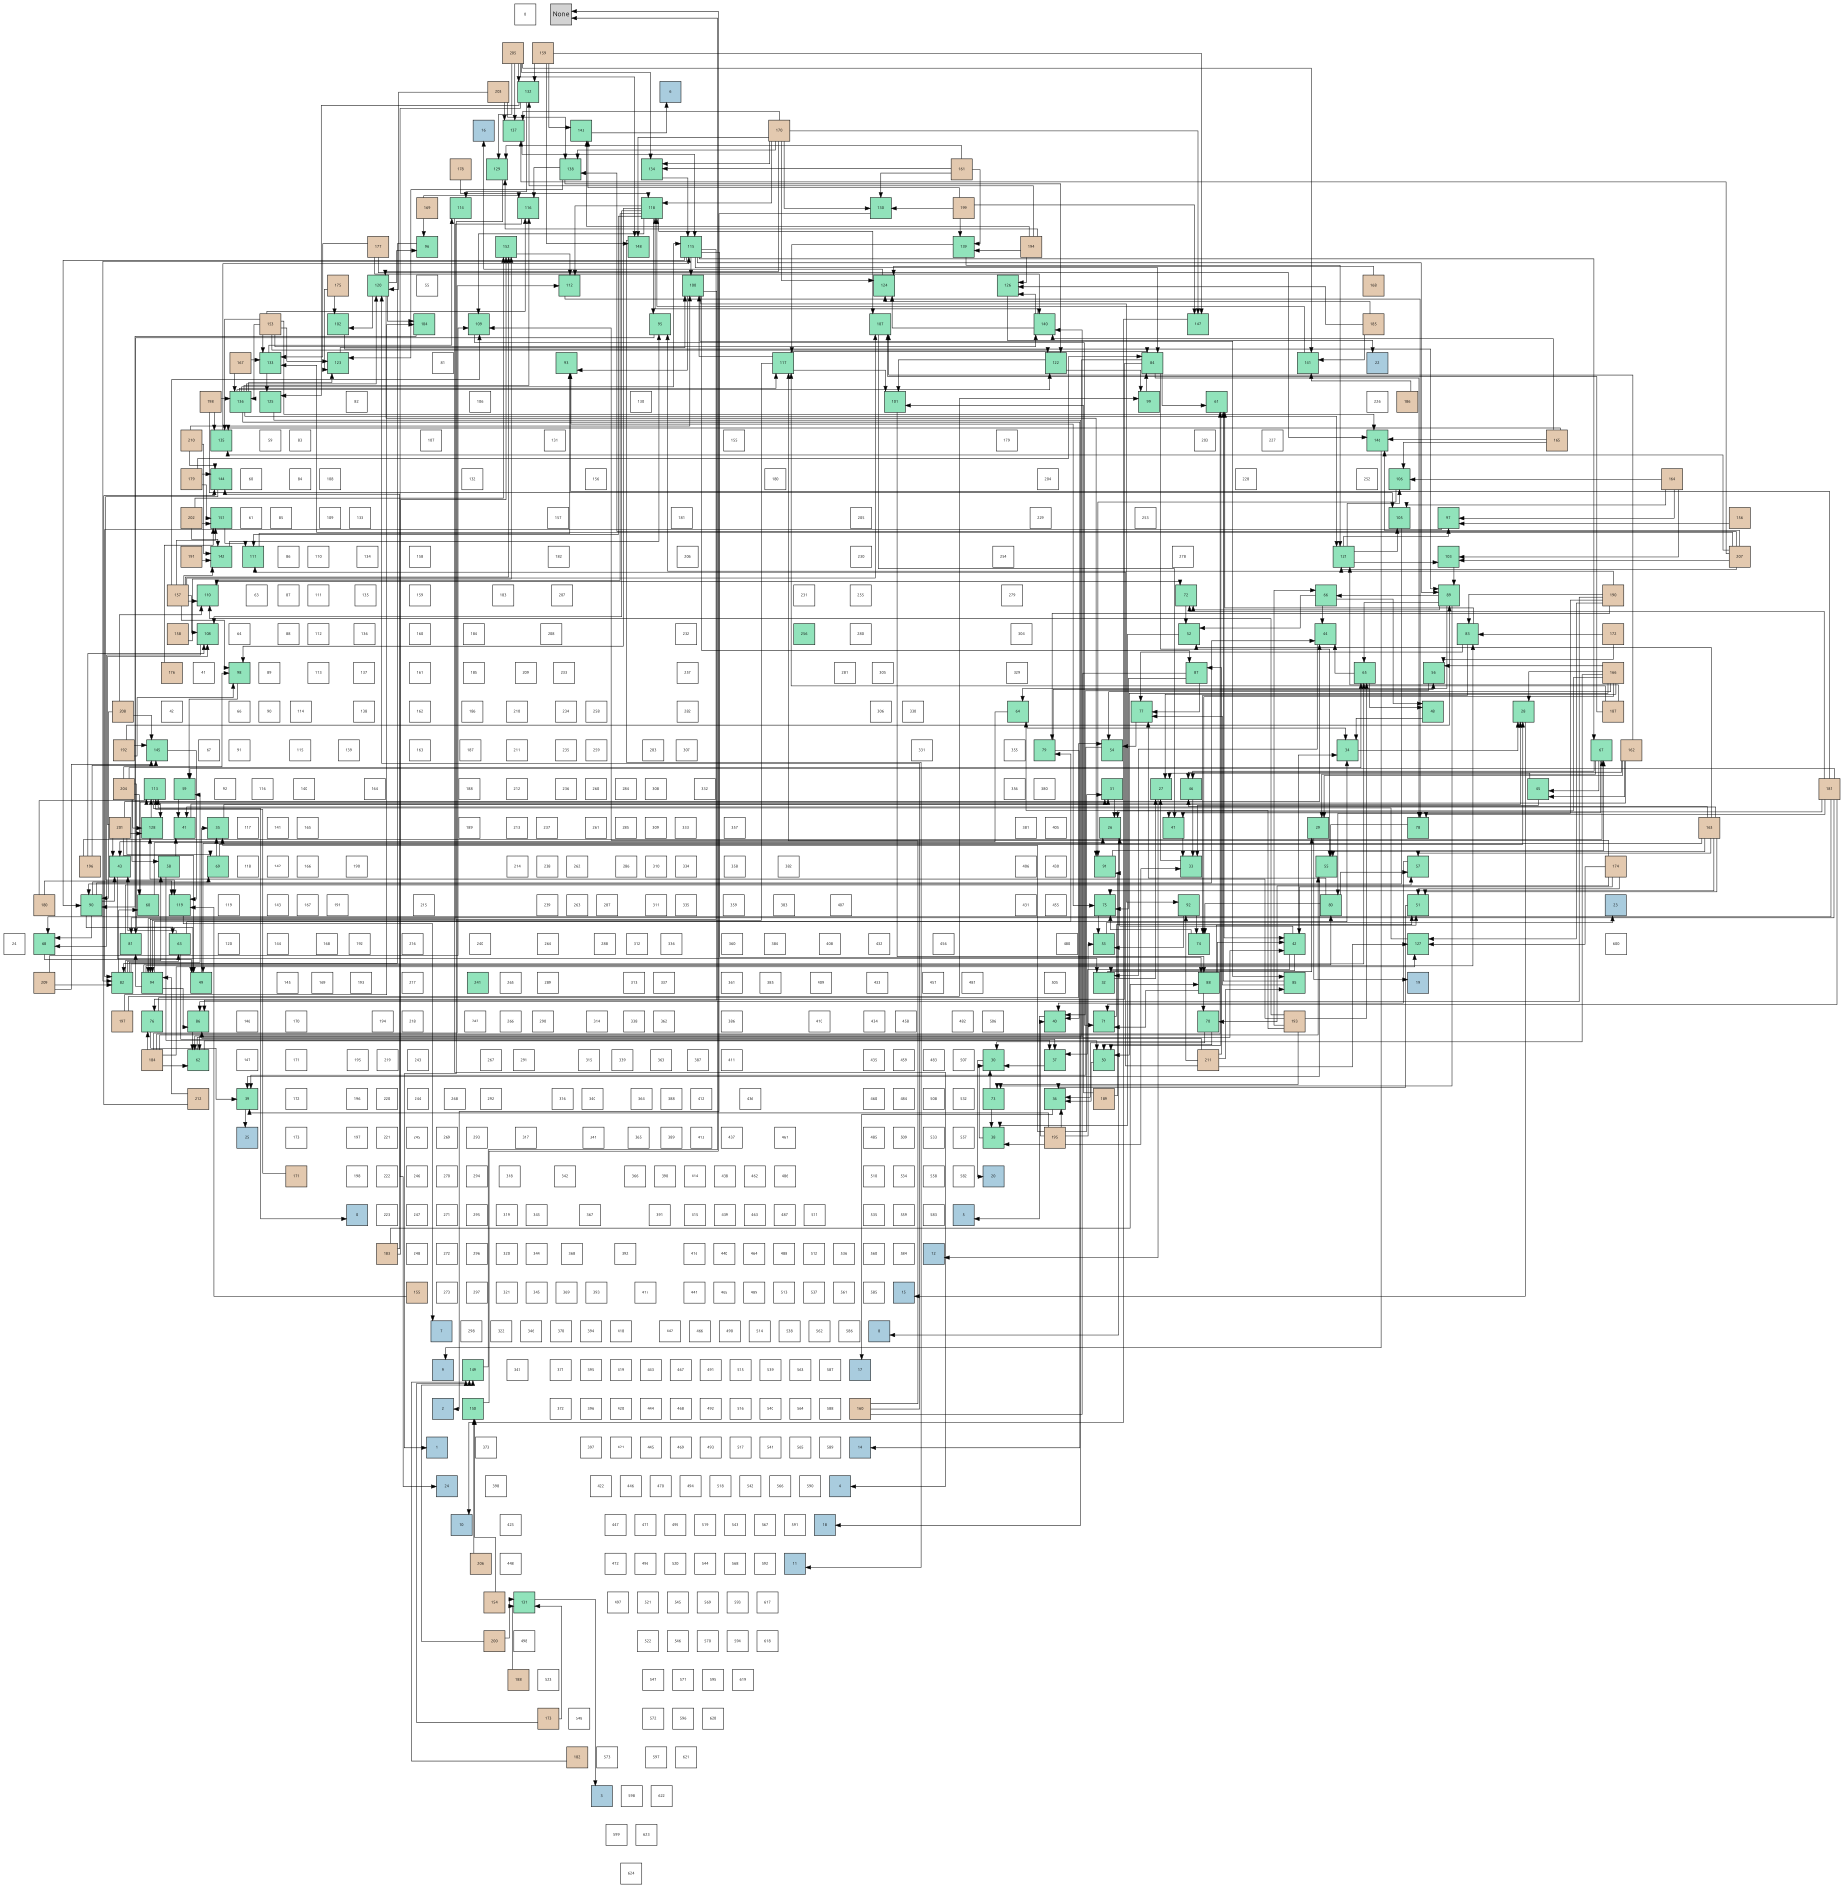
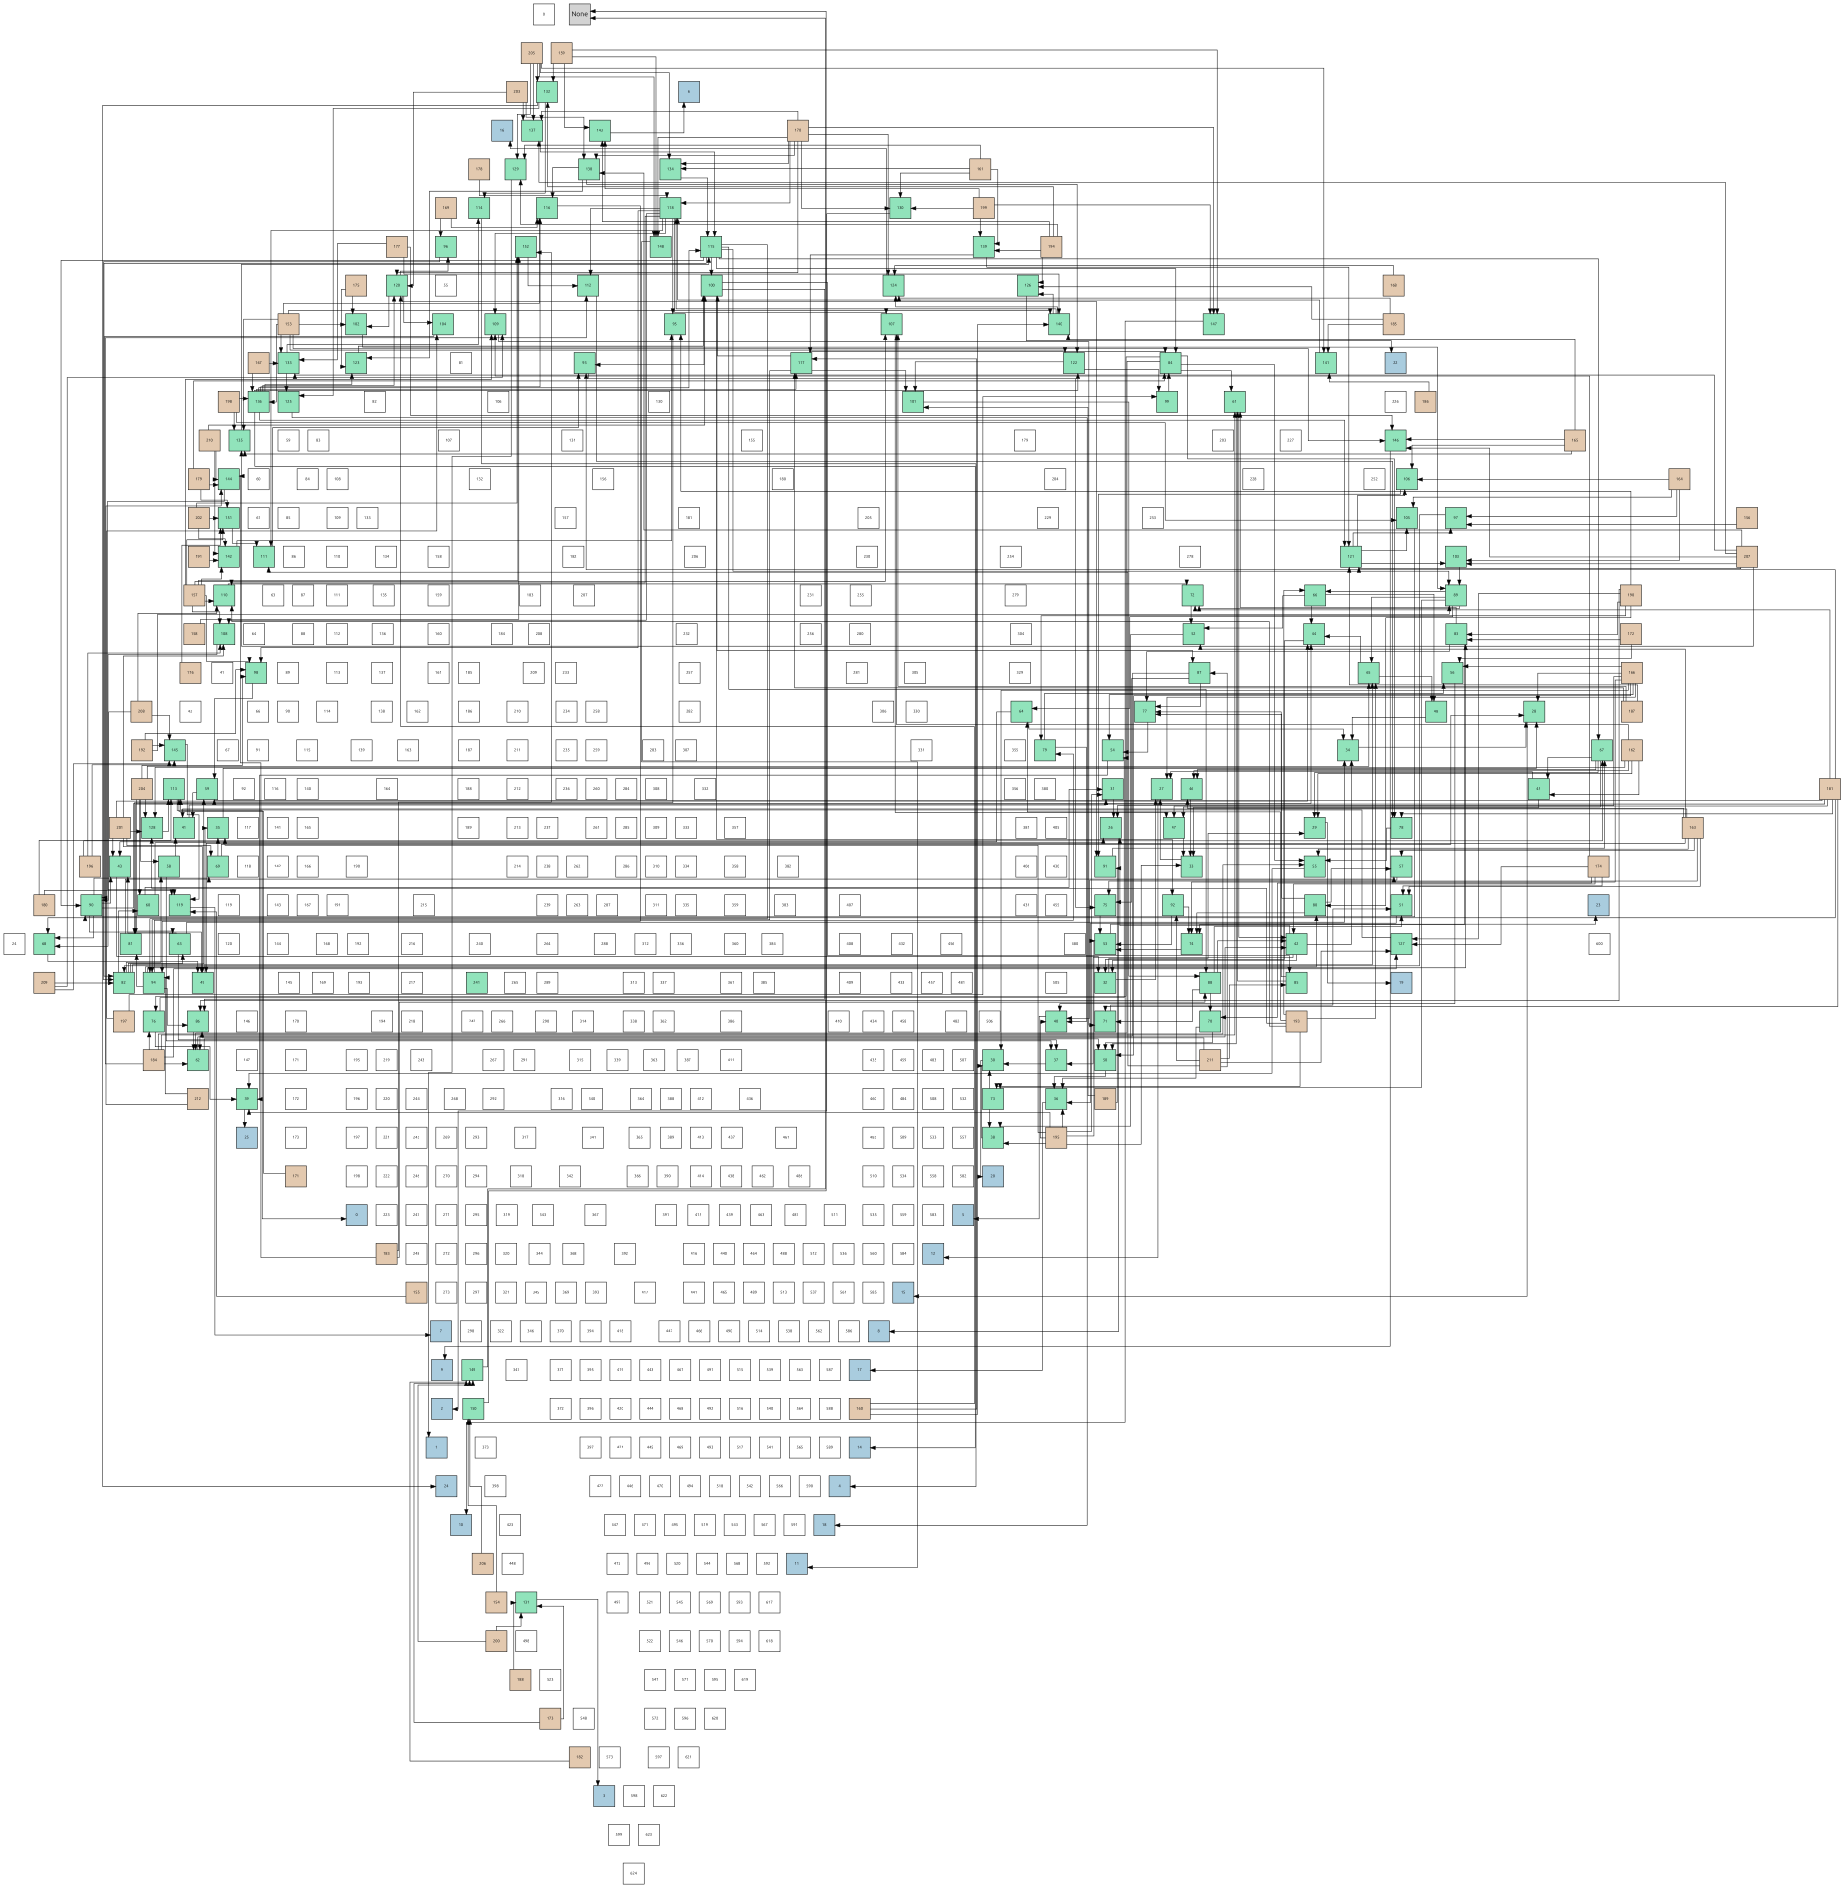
(287, 361) -> (320, 325)
(804, 634) -> (811, 634)
(1148, 930) -> (1151, 950)
